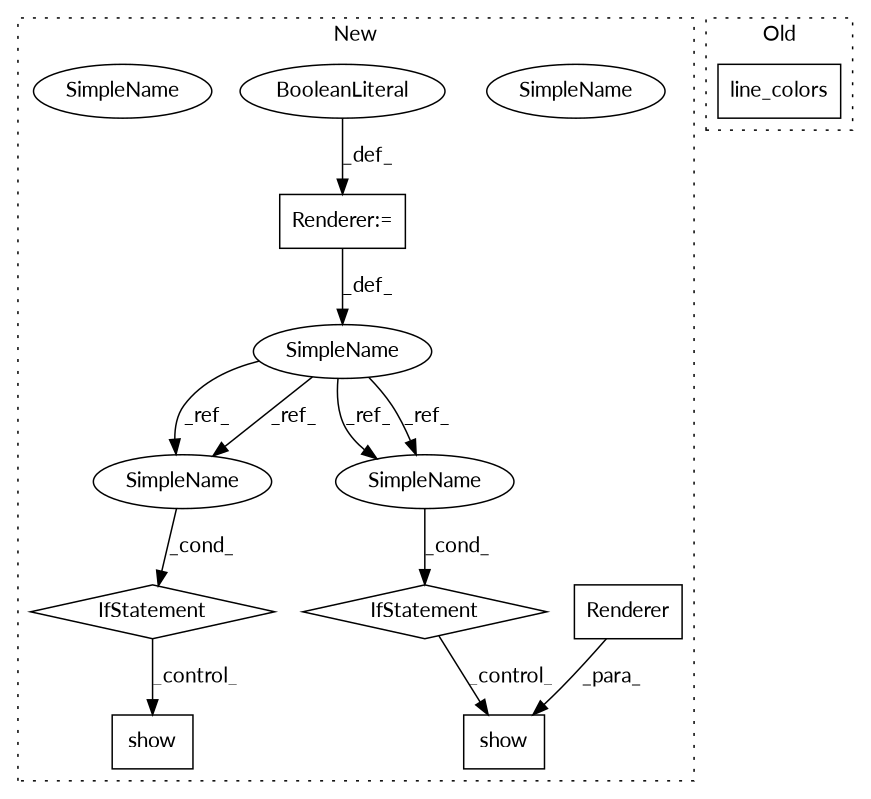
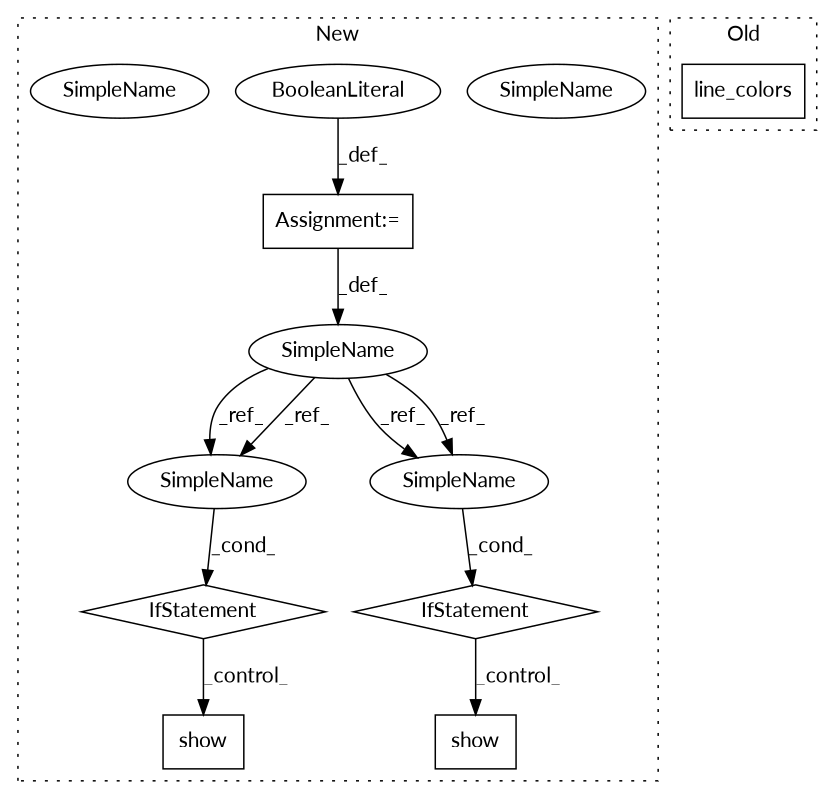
(343, 221) -> (338, 221)
(628, 612) -> none
